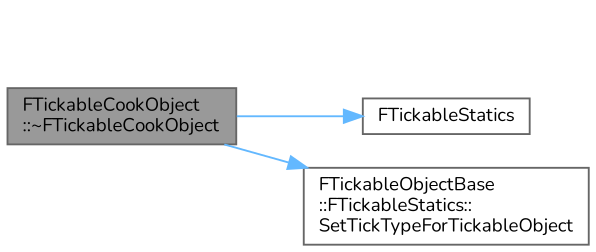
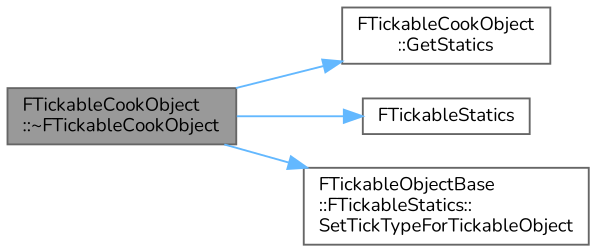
none -> (446, 36)
